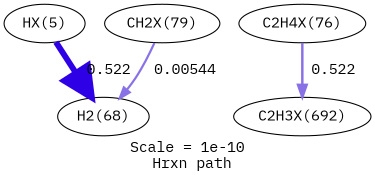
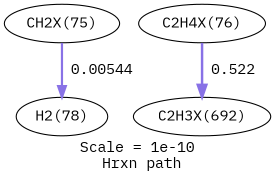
(45, 24) -> none
(162, 24) -> (62, 24)
(103, 117) -> (62, 117)
